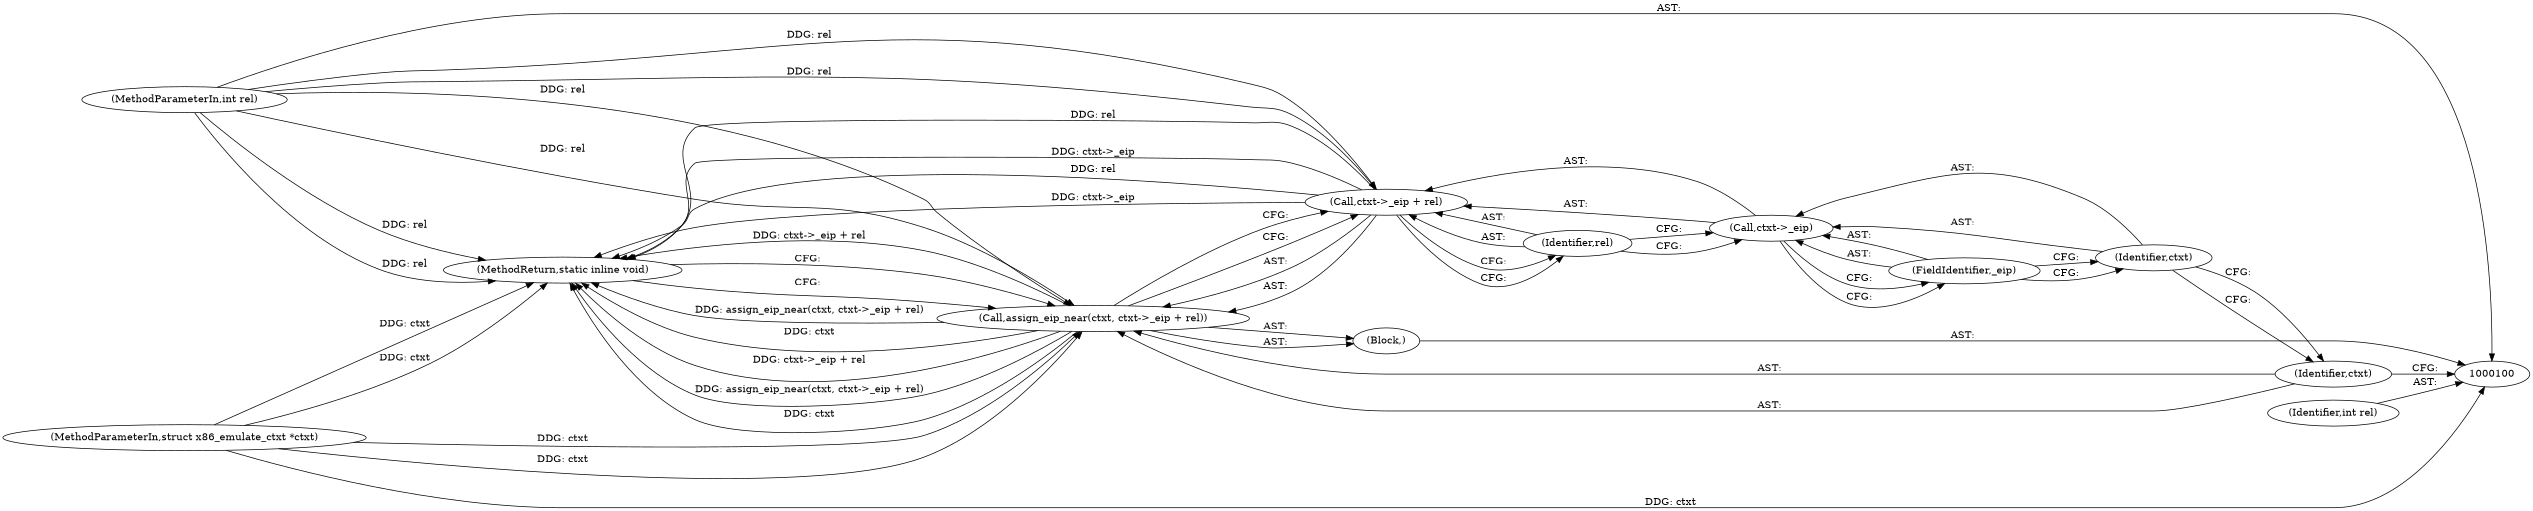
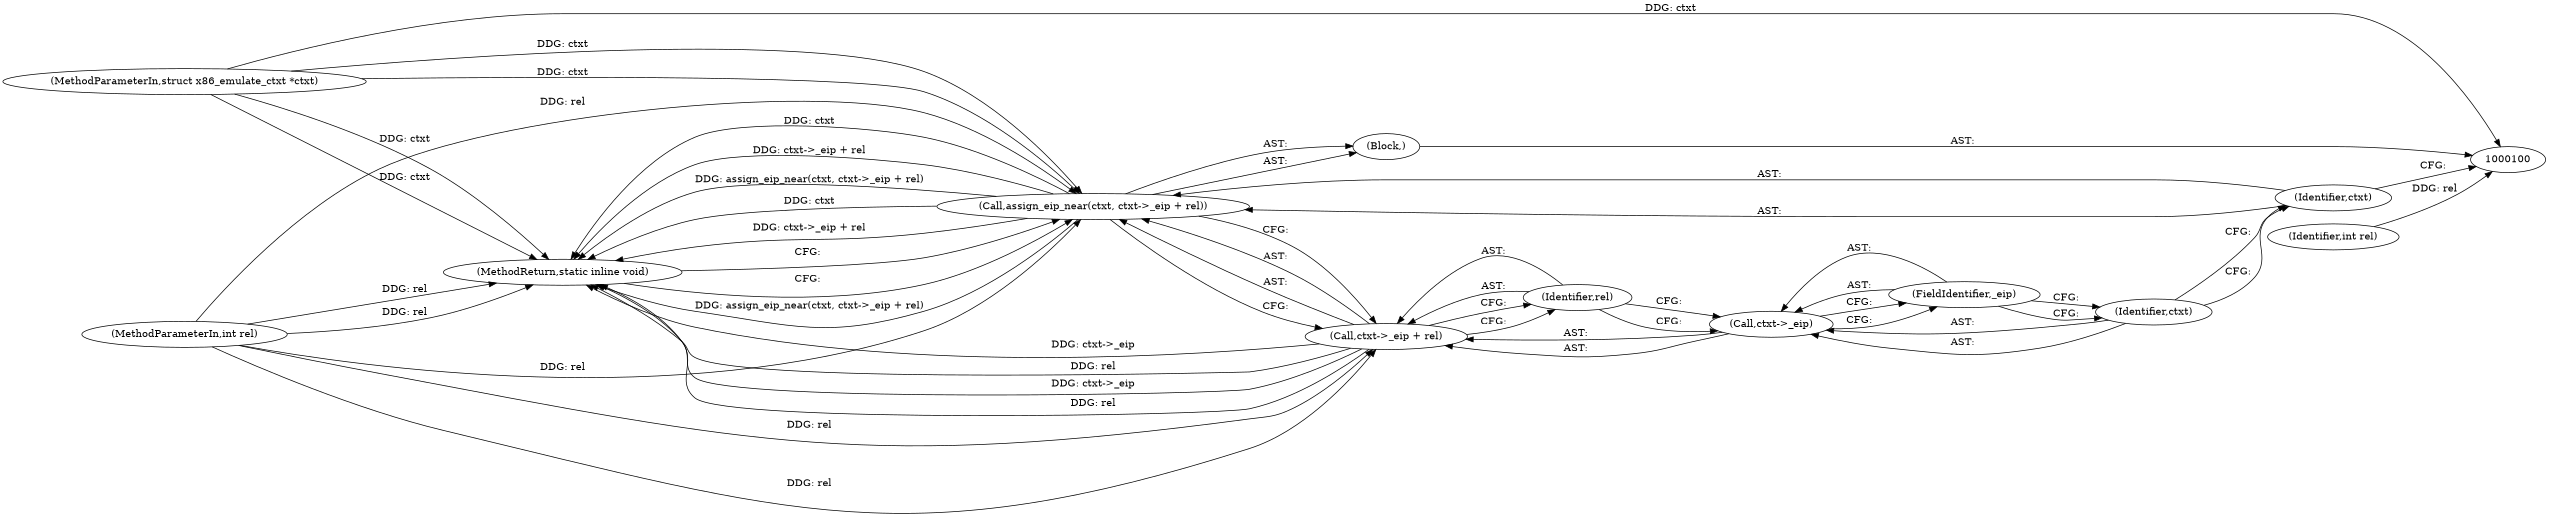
(1476, 14) -> none
(2427, 382) -> (2435, 189)
